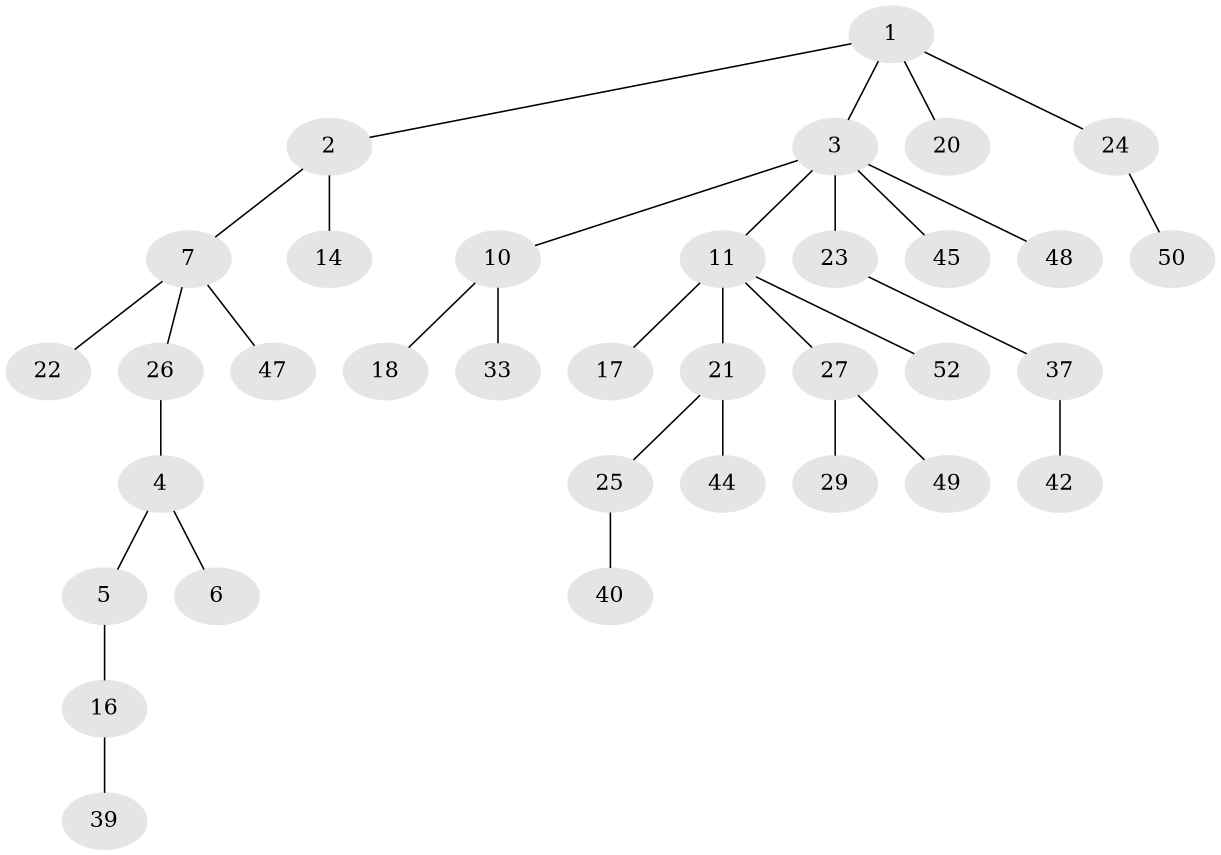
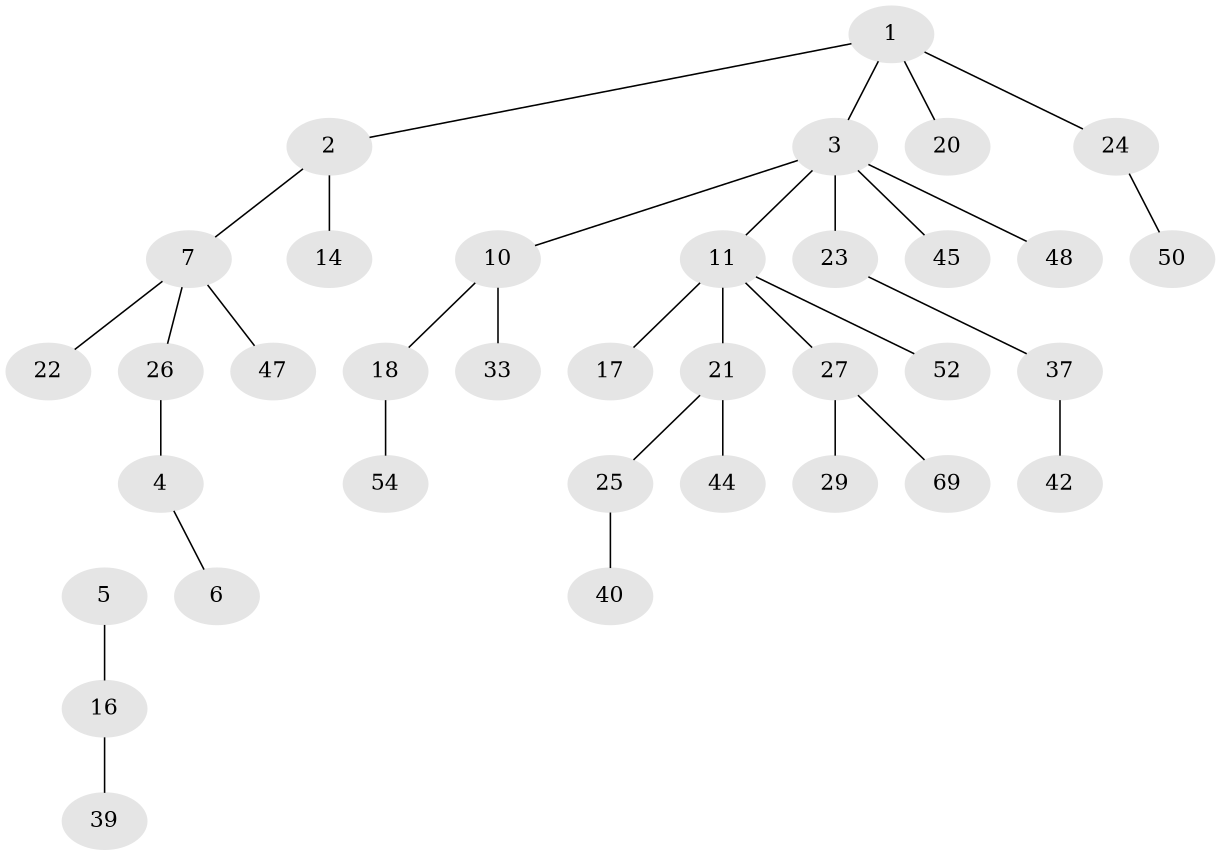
none -> (386, 484)
(948, 484) -> (948, 484)
(133, 540) -> none
